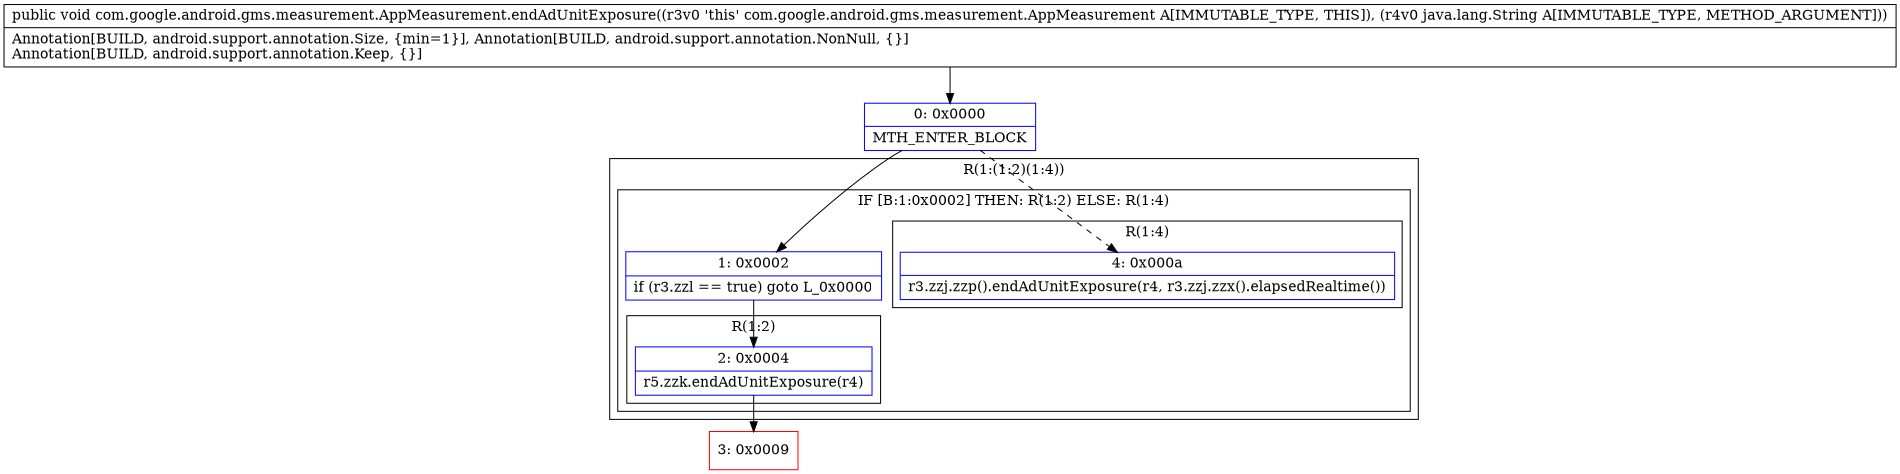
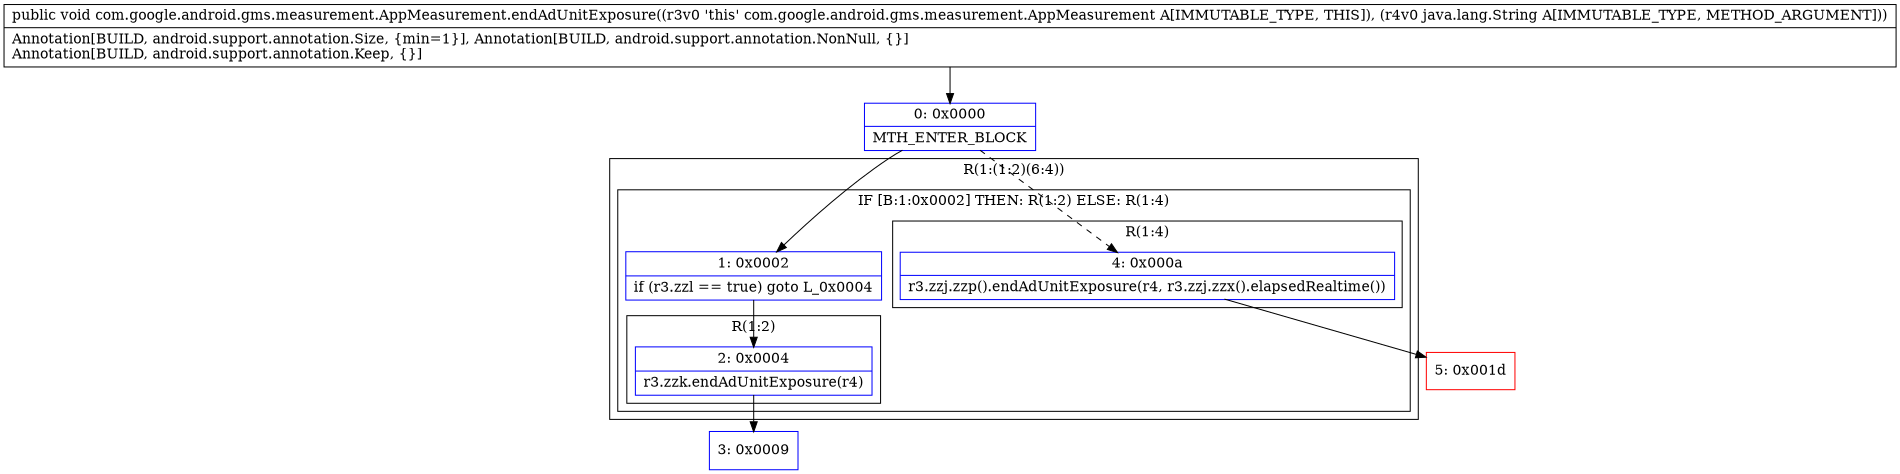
(1014, 170) -> (1014, 170)
(754, 287) -> (754, 287)
none -> (1471, 371)
(754, 383) -> (754, 383)
(754, 451) -> (754, 451)
